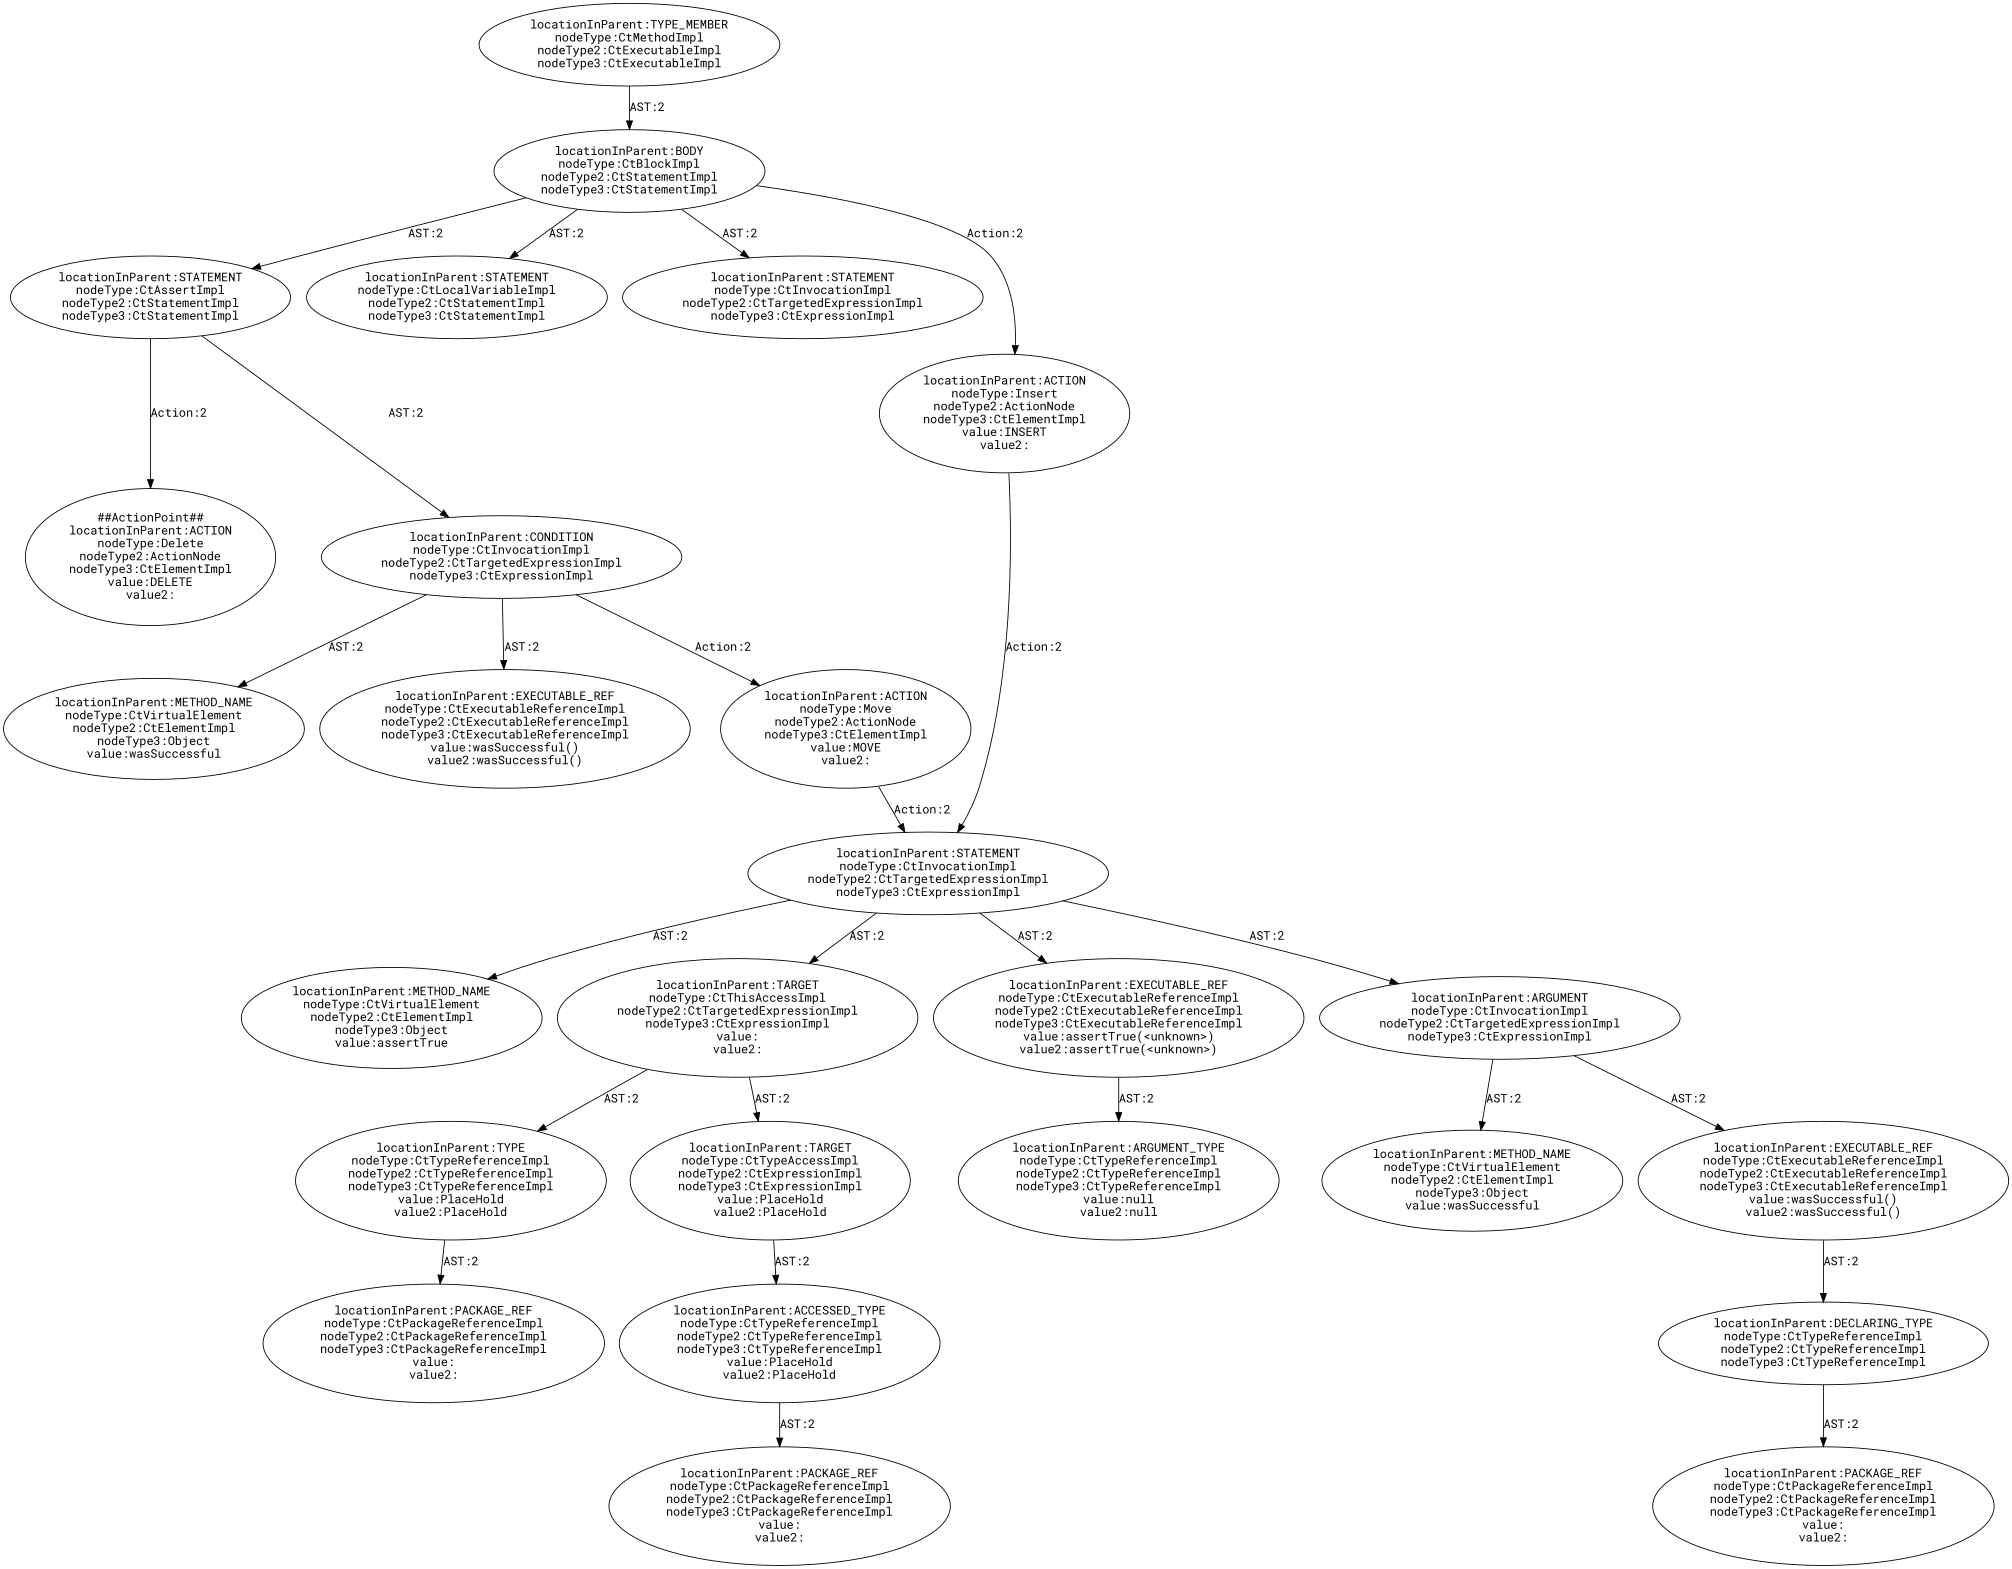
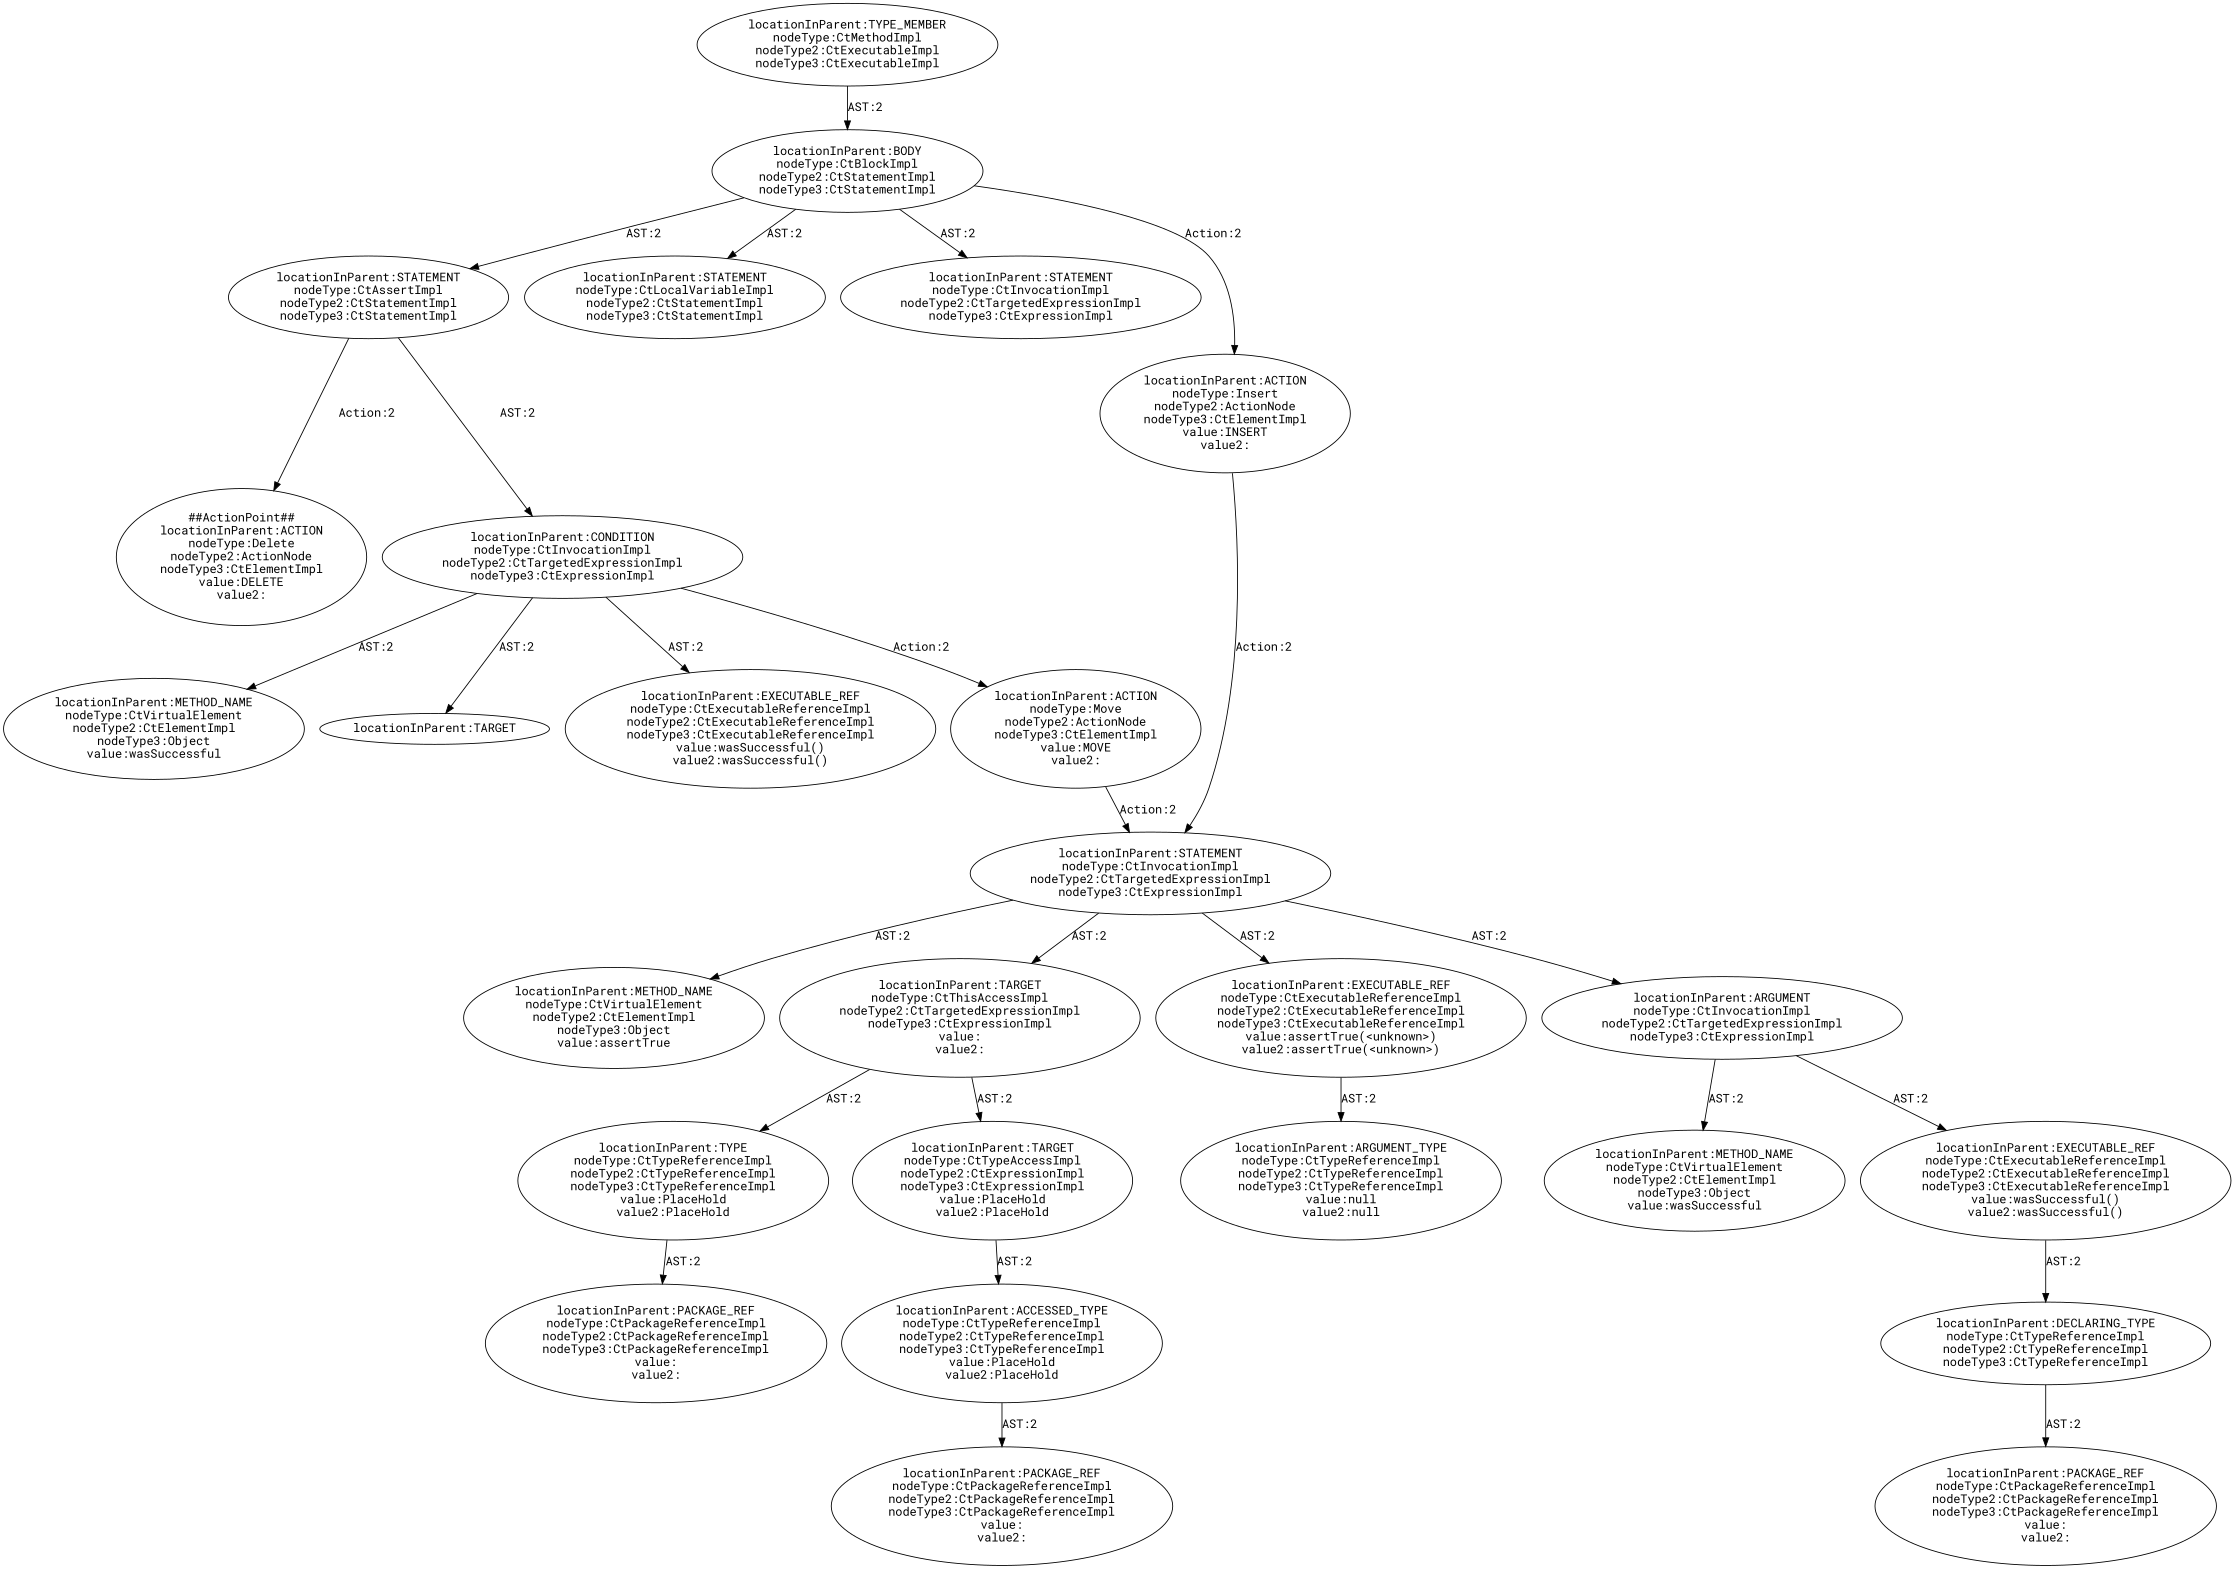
none -> (435, 729)
